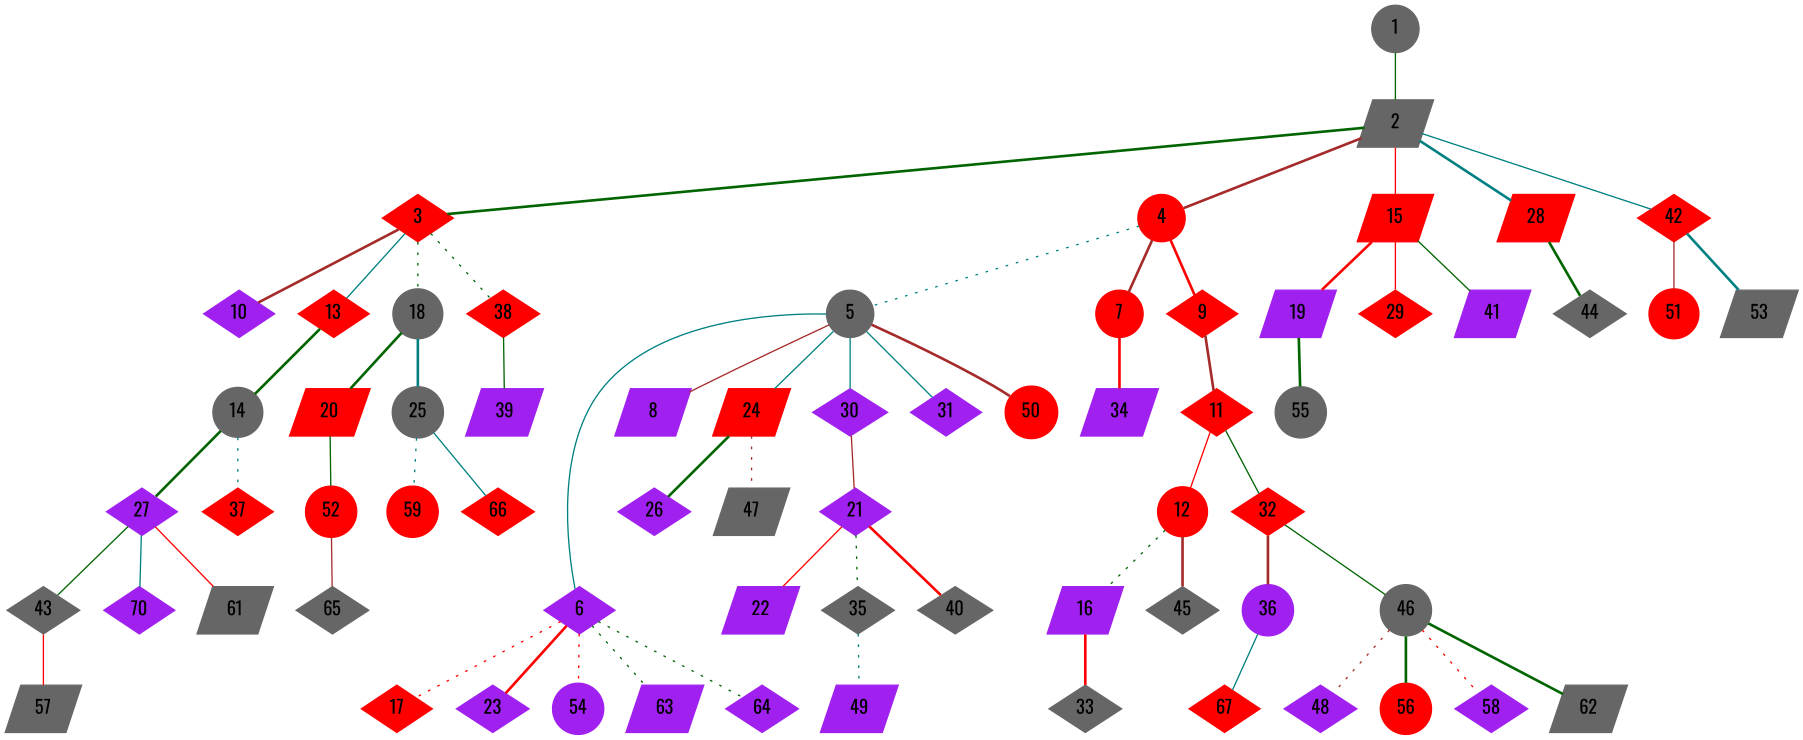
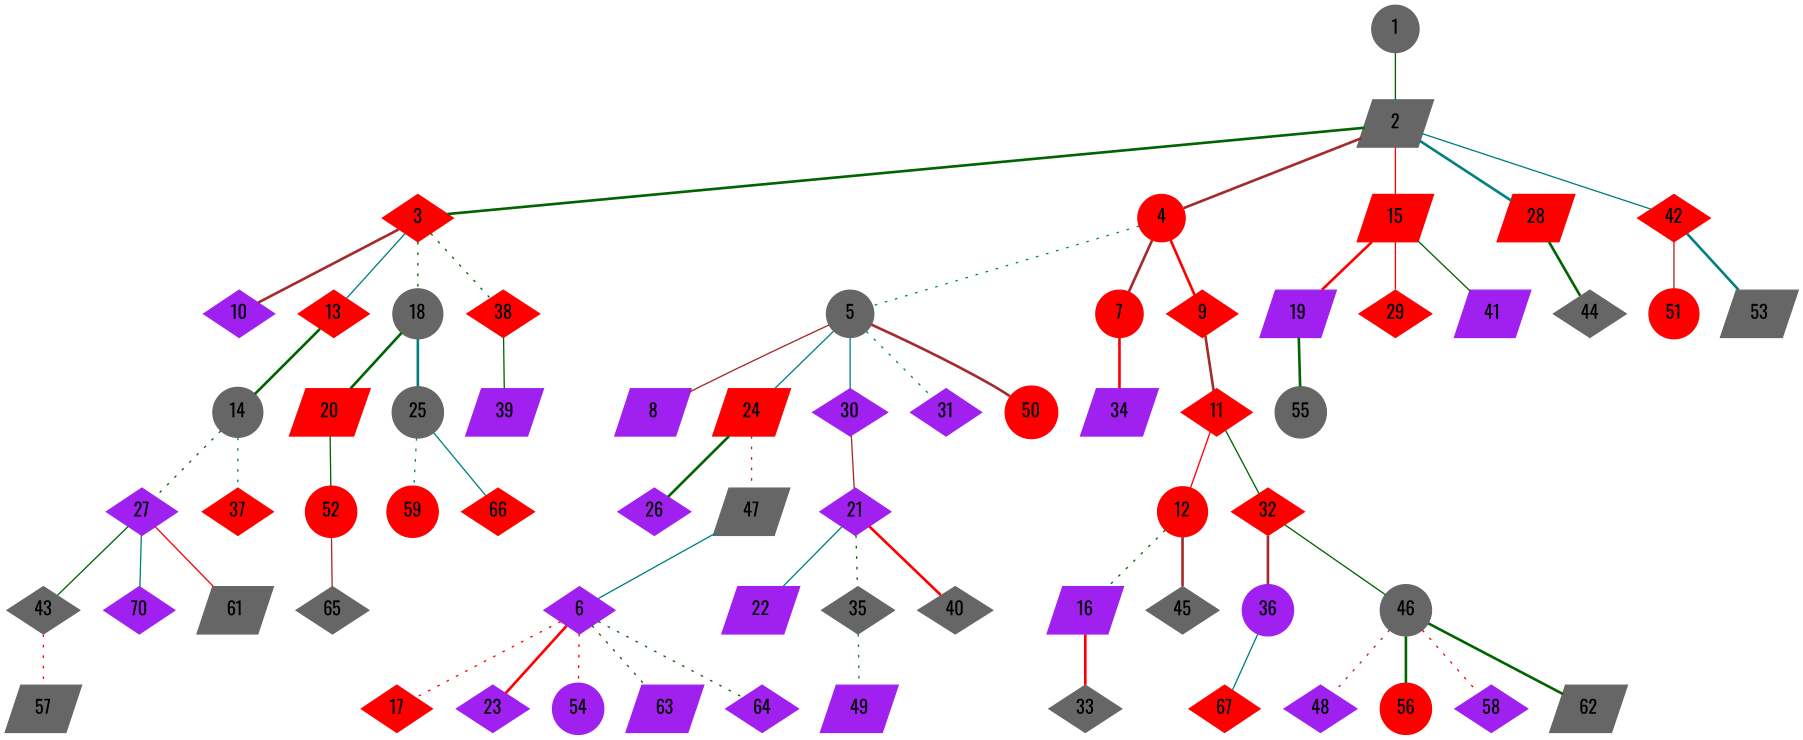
(899, 364) -> (899, 364)
(615, 376) -> (657, 566)
(188, 464) -> (188, 464)
(812, 557) -> (812, 557)
(43, 660) -> (43, 660)
